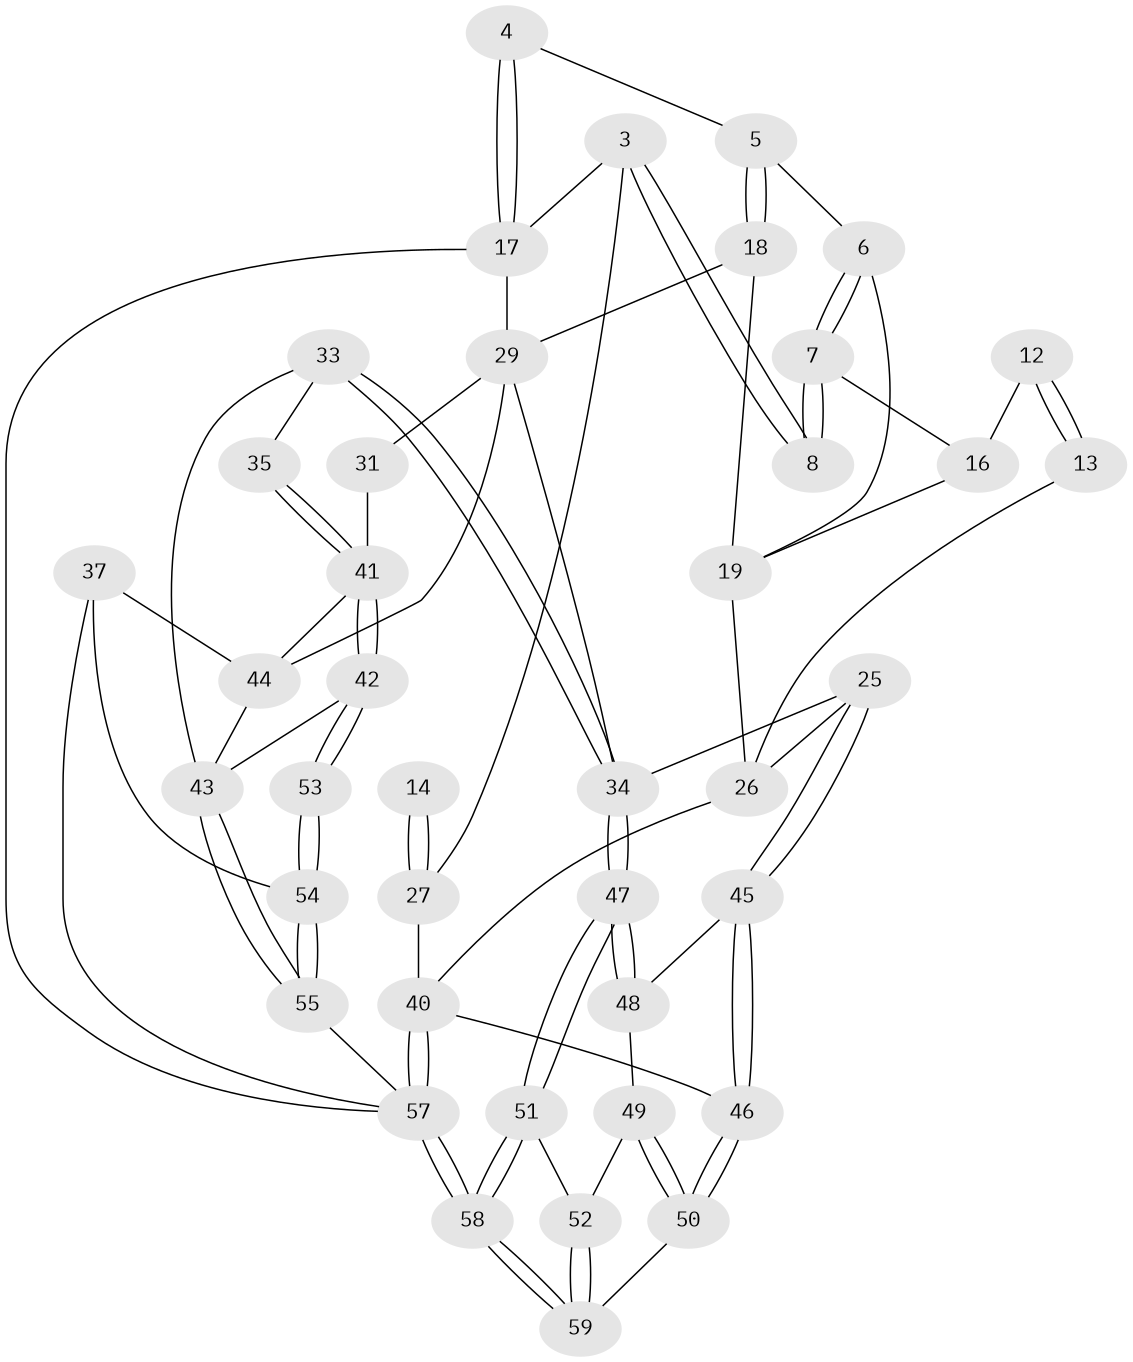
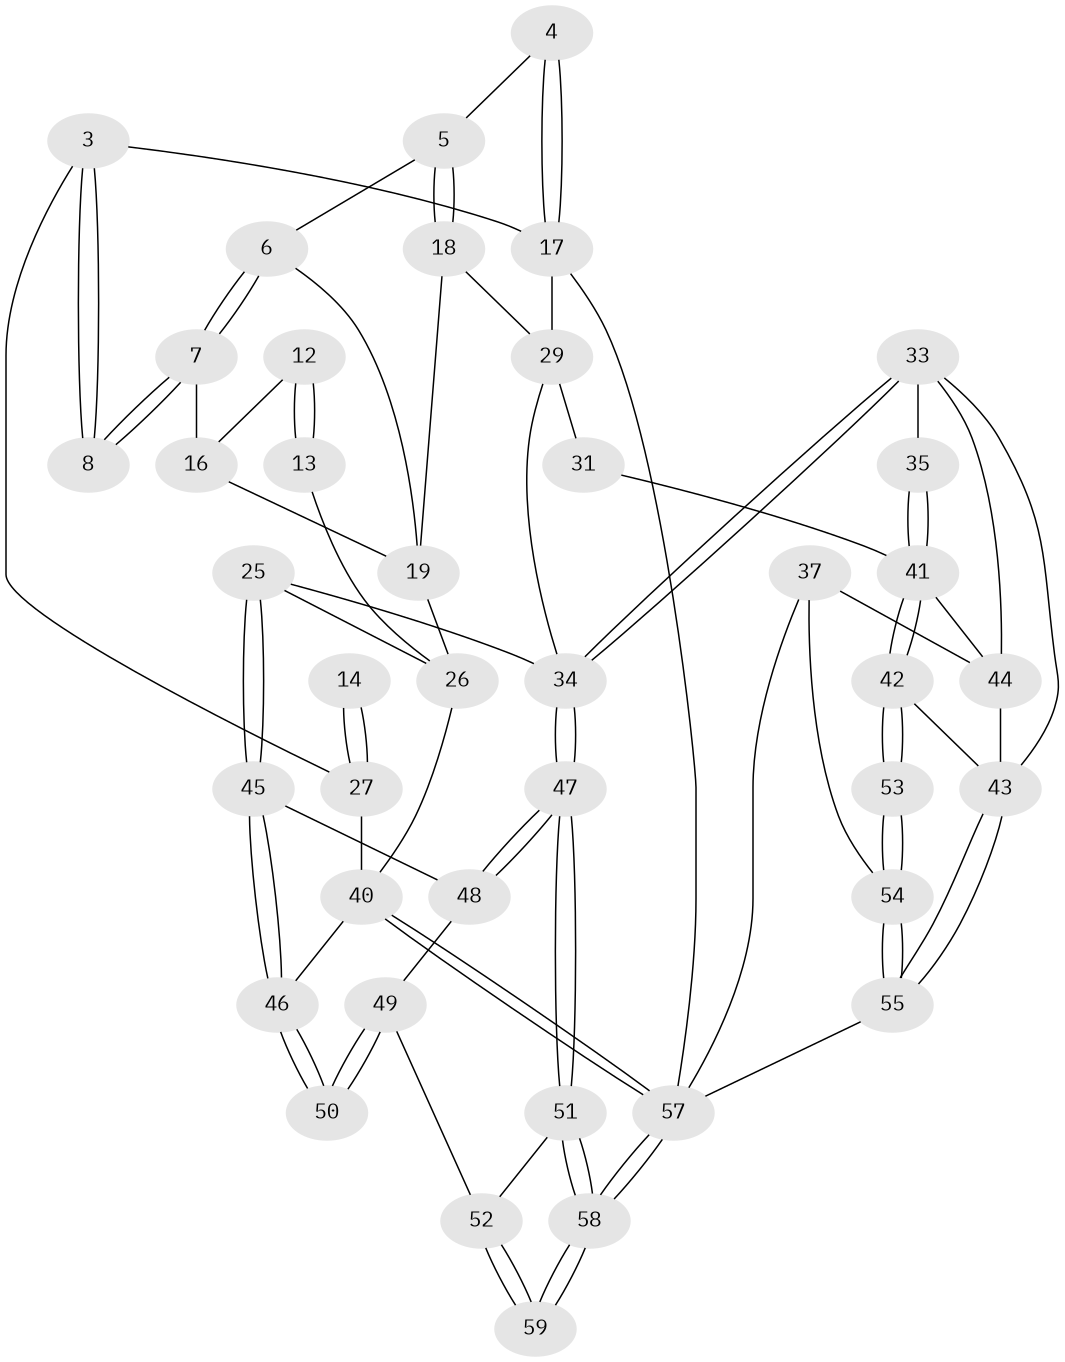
(447, 564) -> (991, 512)
(635, 1275) -> none
